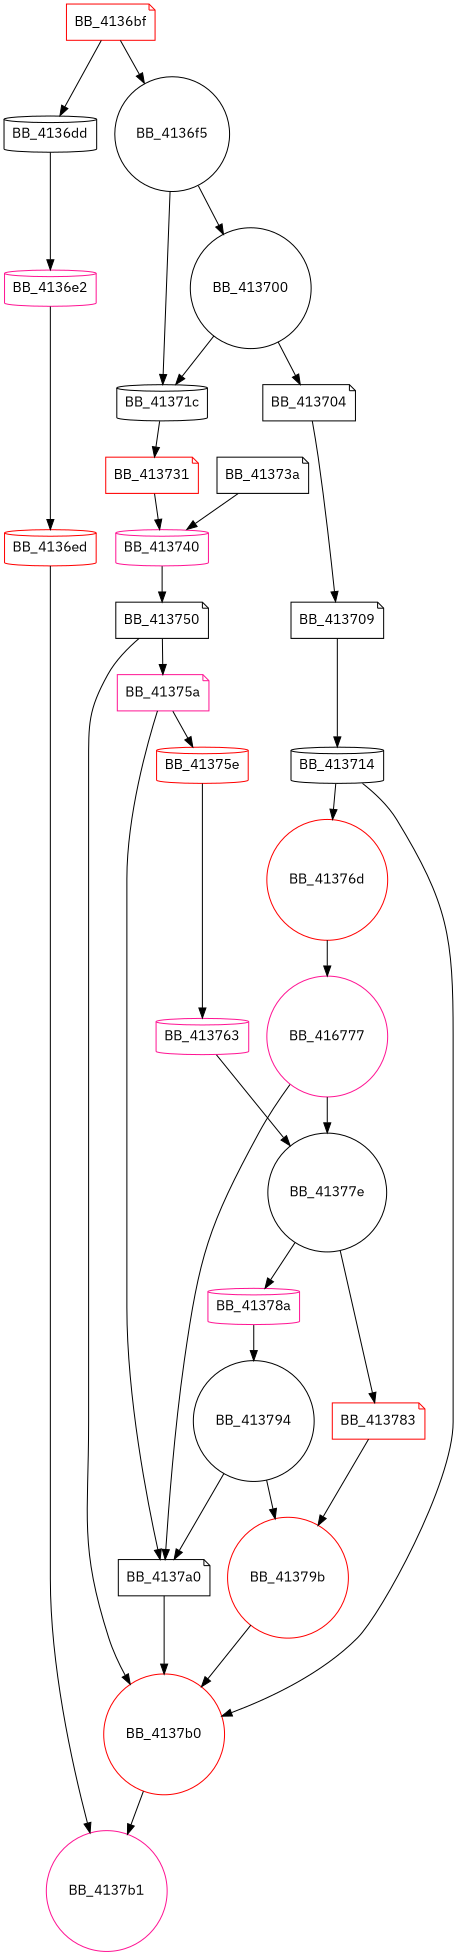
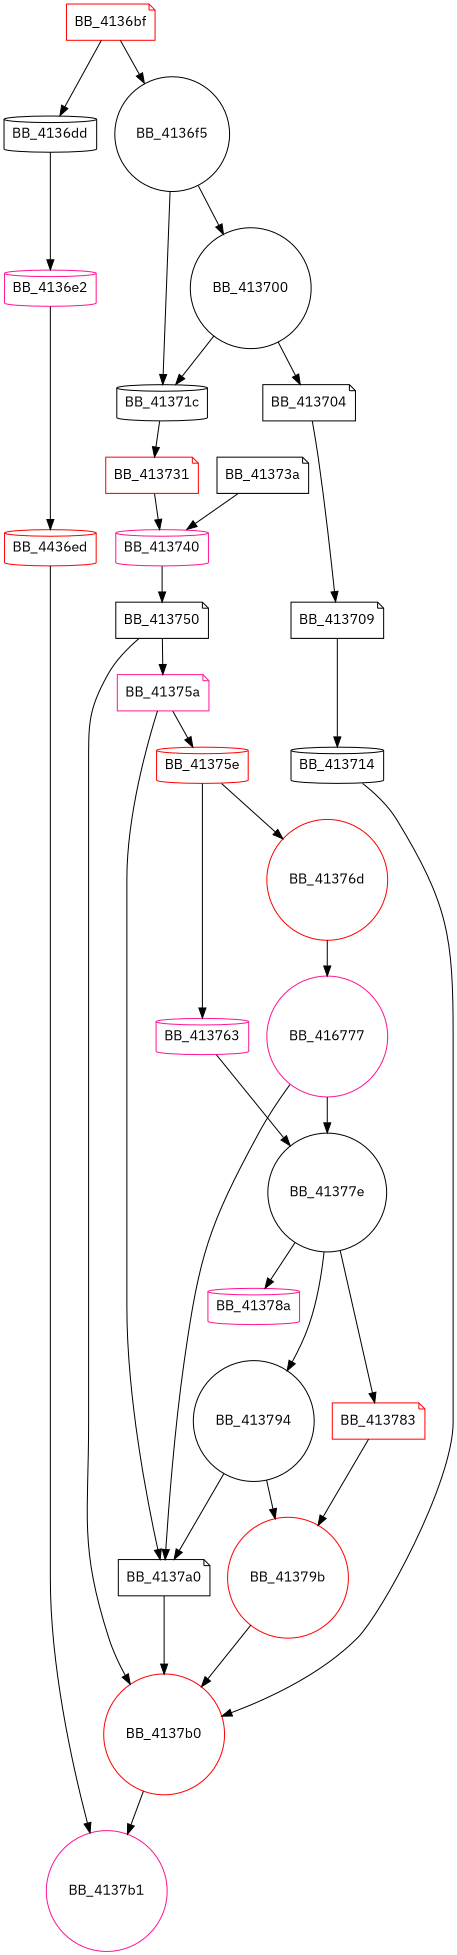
(50, 548) -> (50, 548)
(335, 796) -> (248, 808)
(254, 1338) -> (314, 1309)
